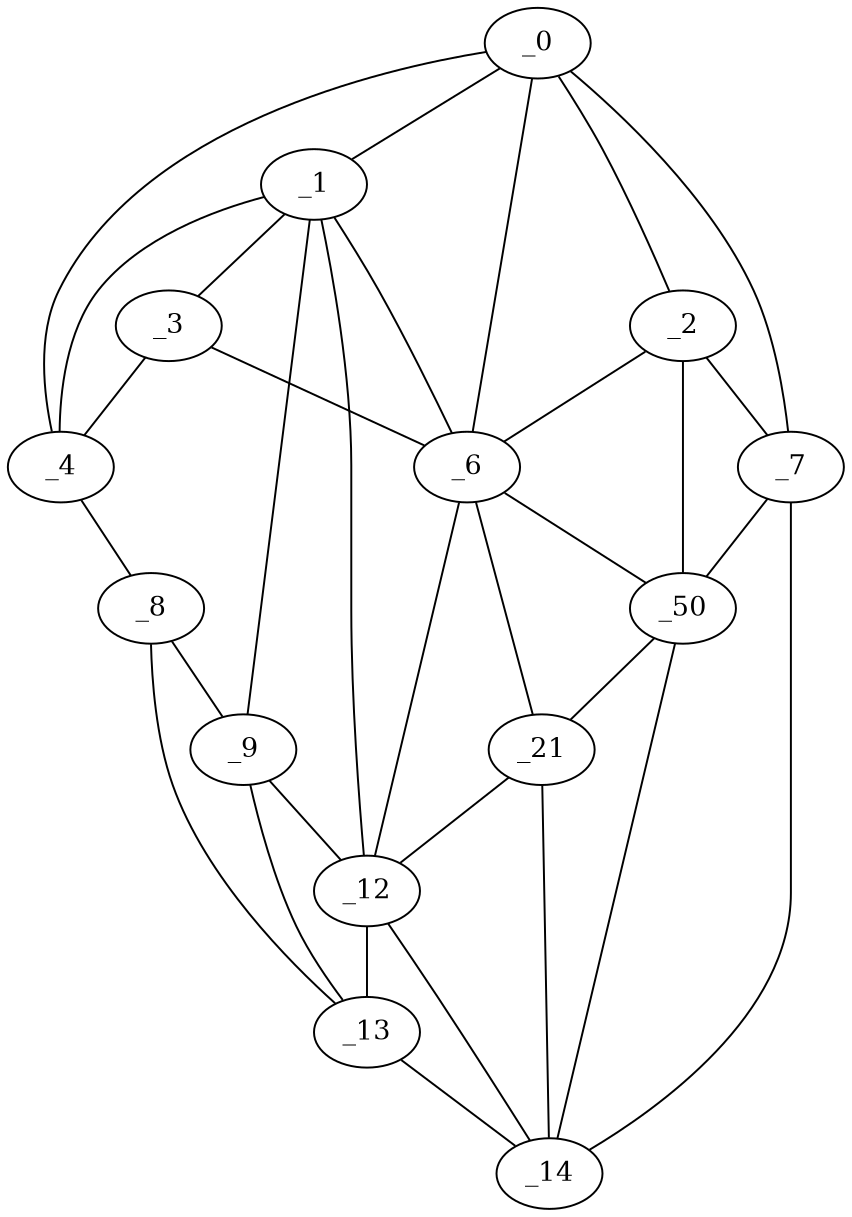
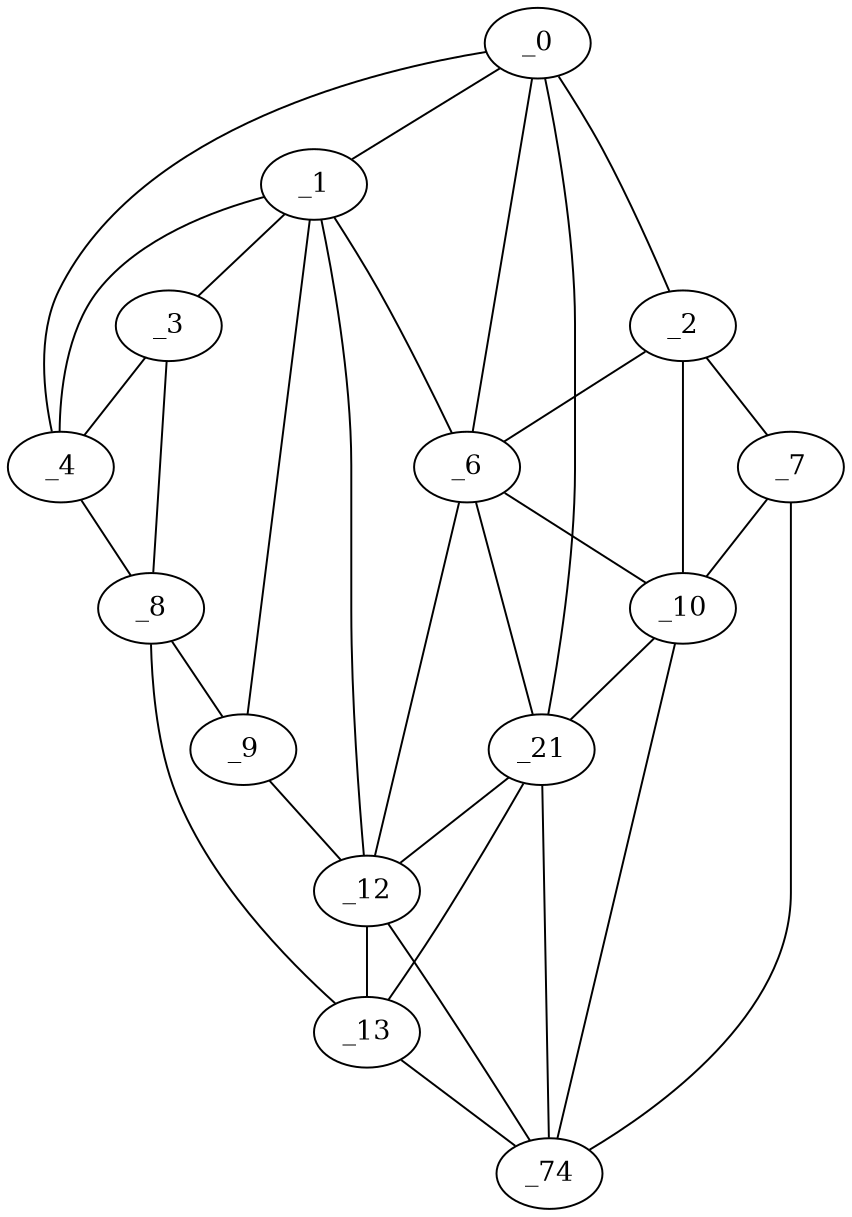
(718, 229) -> (575, 380)
(318, 396) -> (160, 467)
(683, 608) -> (683, 608)
(284, 898) -> (458, 893)
(550, 1174) -> (550, 1174)
